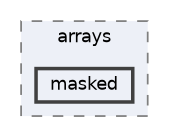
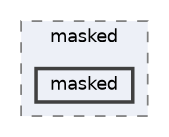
(84, 38) -> (84, 38)
